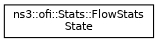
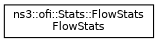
(79, 21) -> (79, 21)
